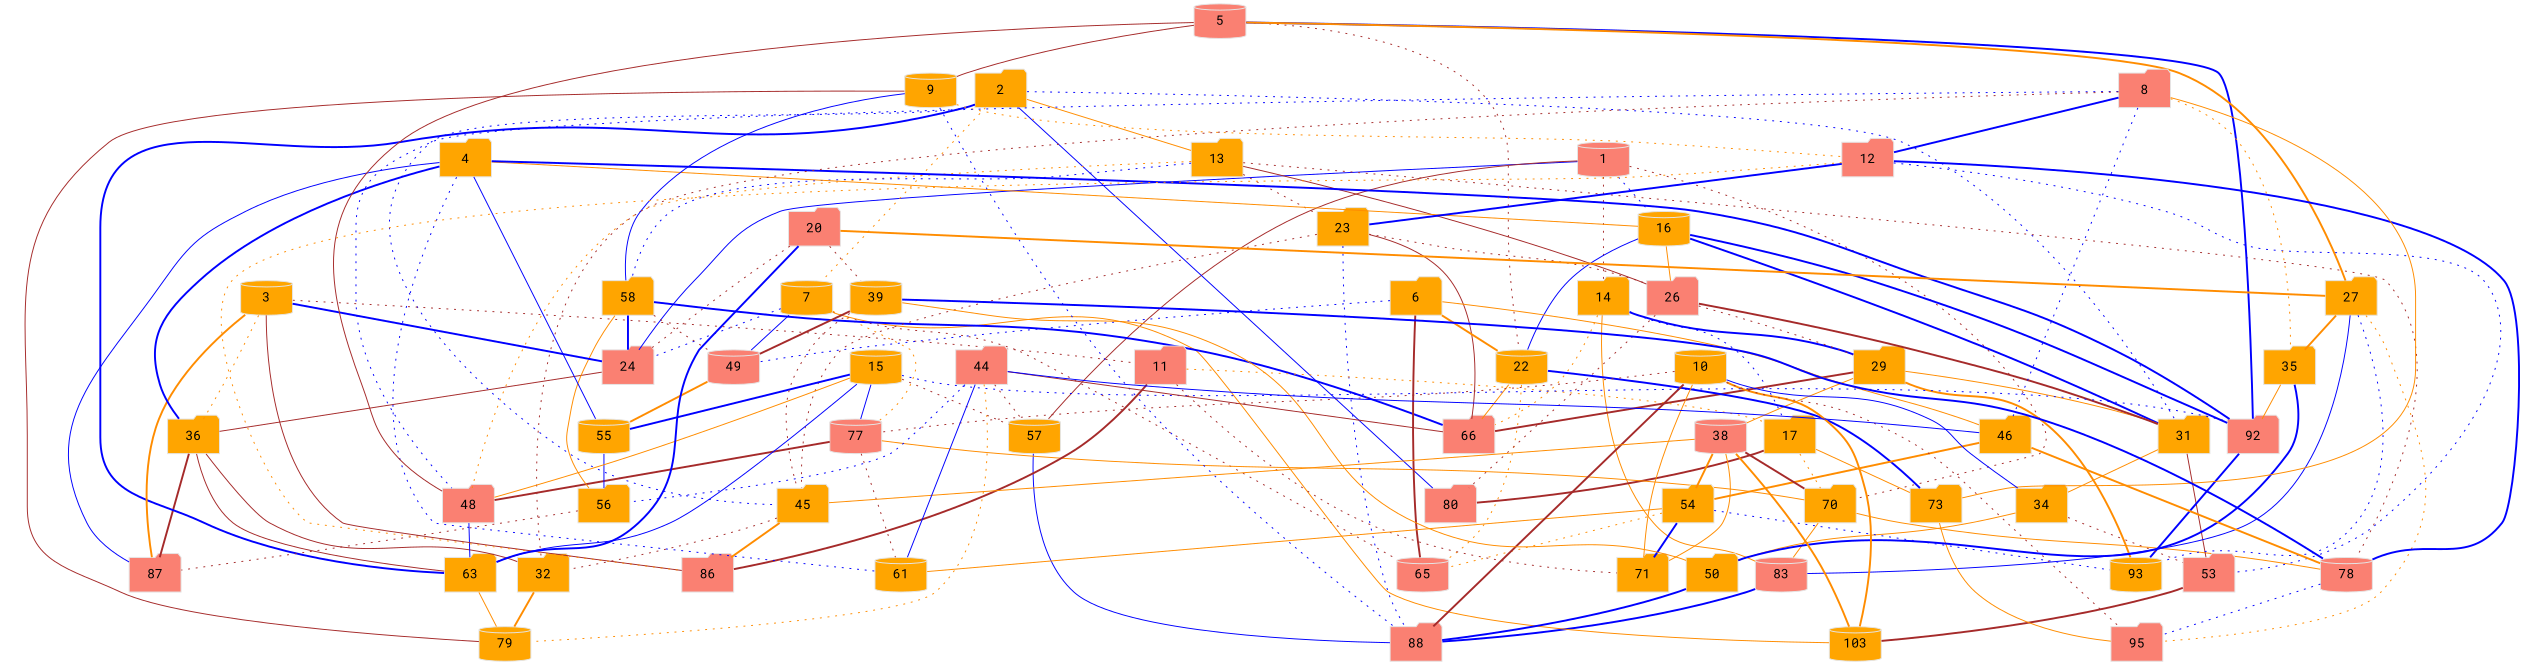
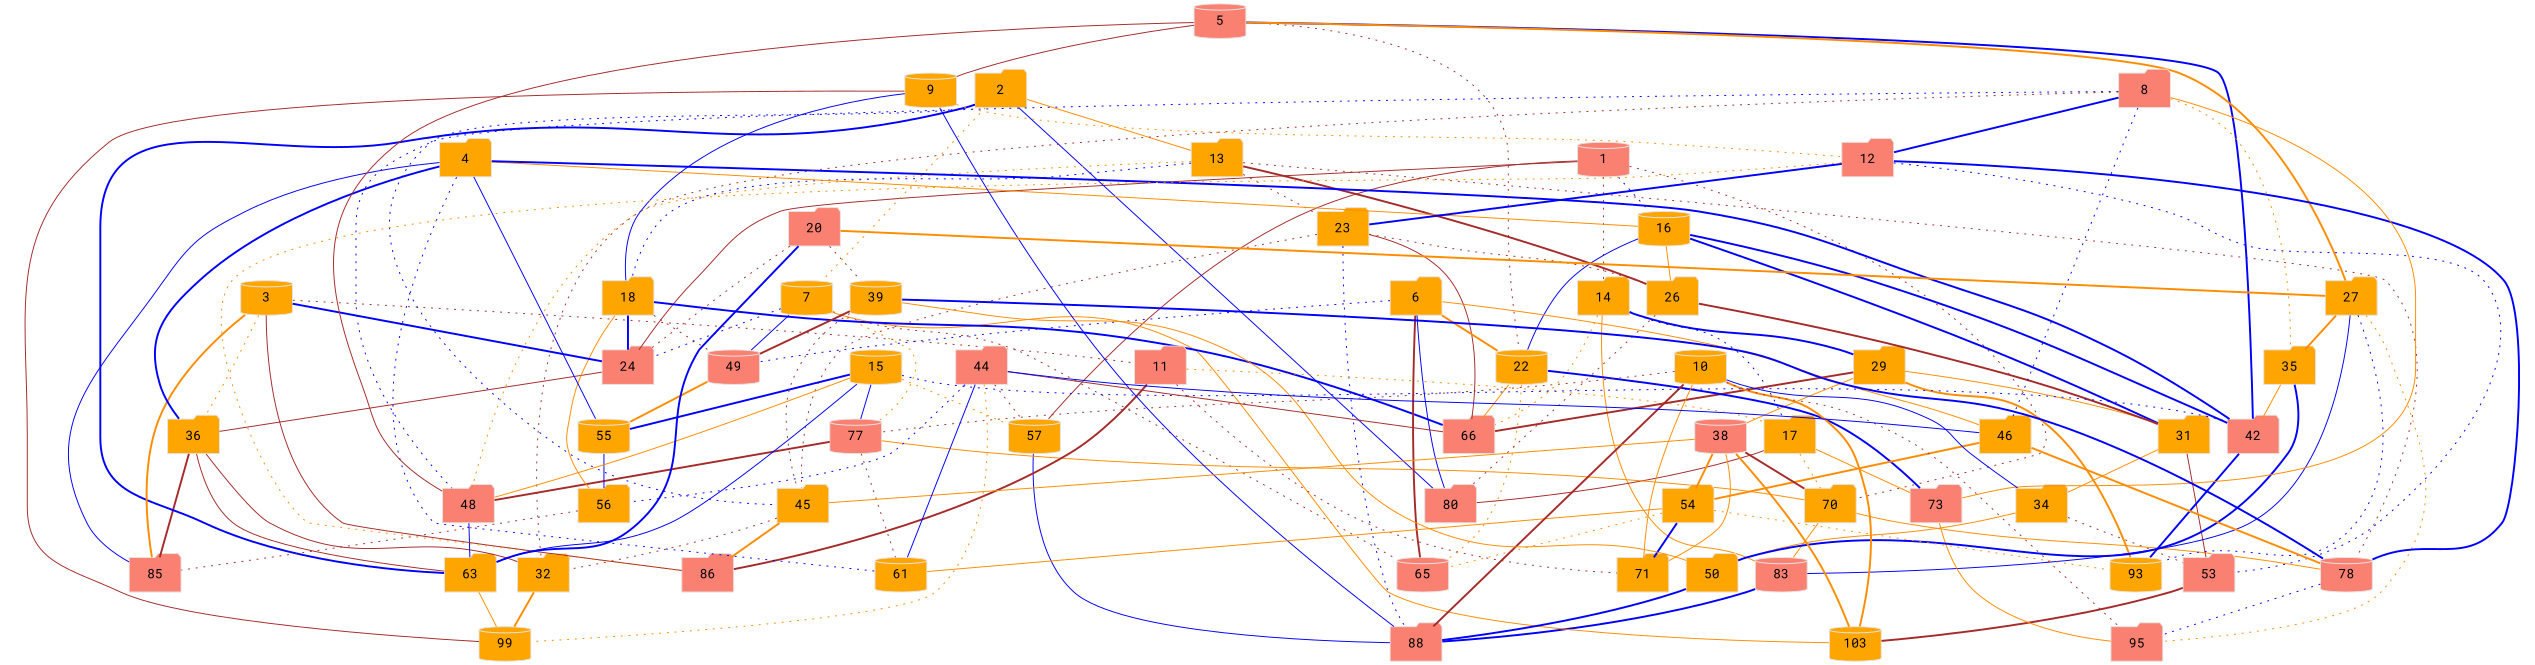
(1694, 115) -> none
(954, 195) -> (954, 195)
(1467, 225) -> (1467, 225)
(628, 298) -> (628, 298)
(1673, 298) -> (1673, 298)
(1776, 329) -> none
(1113, 368) -> (1113, 368)
(958, 403) -> (958, 403)
none -> (1427, 411)
(2253, 436) -> (2253, 436)
(1615, 486) -> (1615, 486)
(1936, 506) -> (1936, 506)
(1843, 530) -> (1843, 530)
(155, 575) -> (155, 575)
(505, 644) -> (505, 644)
